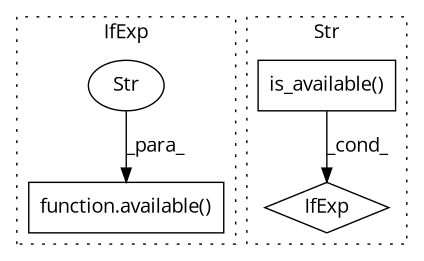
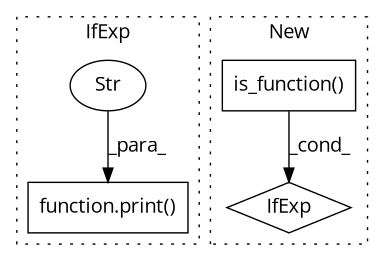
(327, 33) -> (289, 33)
(327, 86) -> (289, 86)
(126, 208) -> (108, 208)
